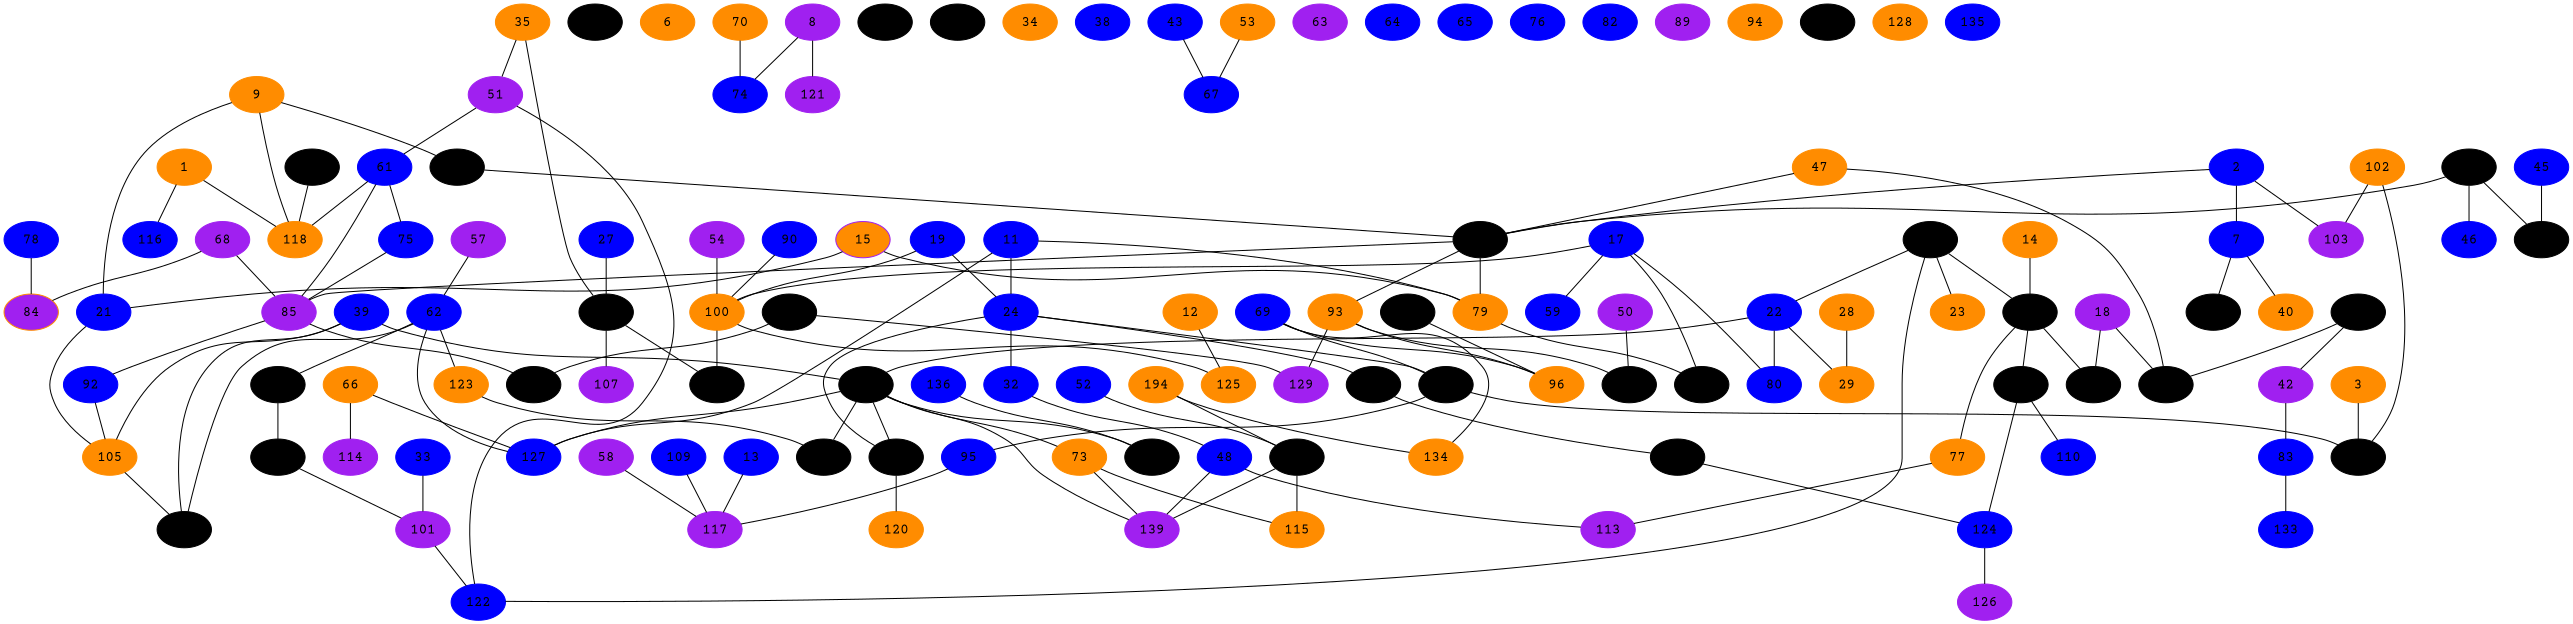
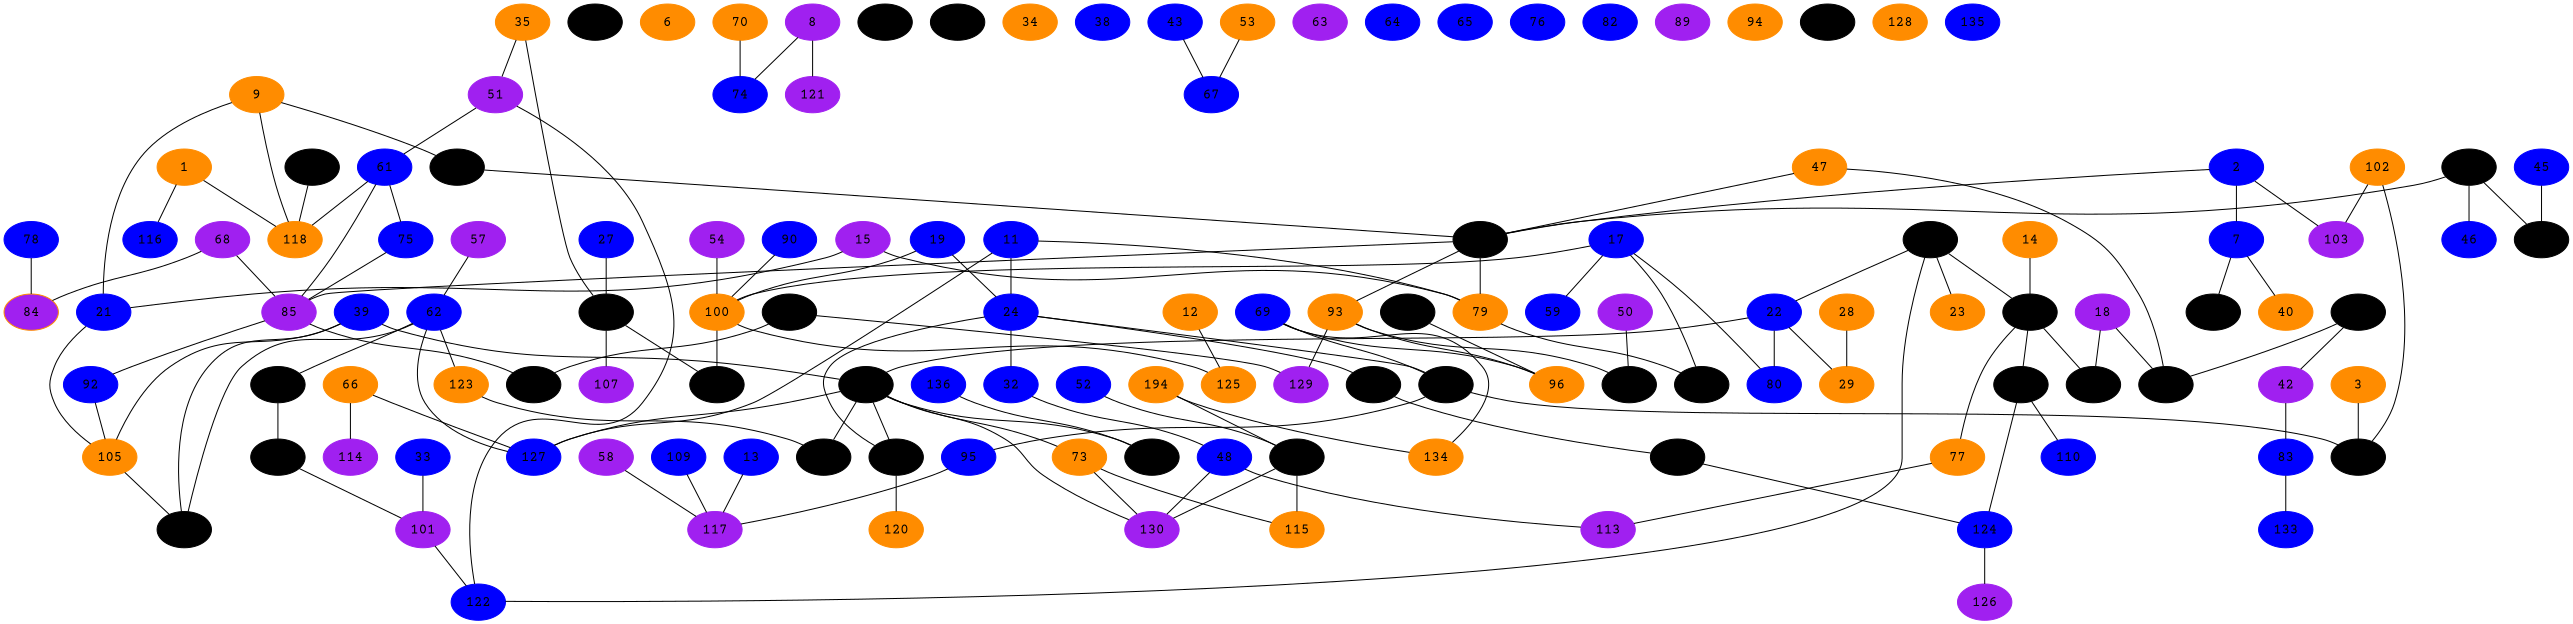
(863, 240) -> (863, 240)
(1152, 530) -> (1152, 530)
